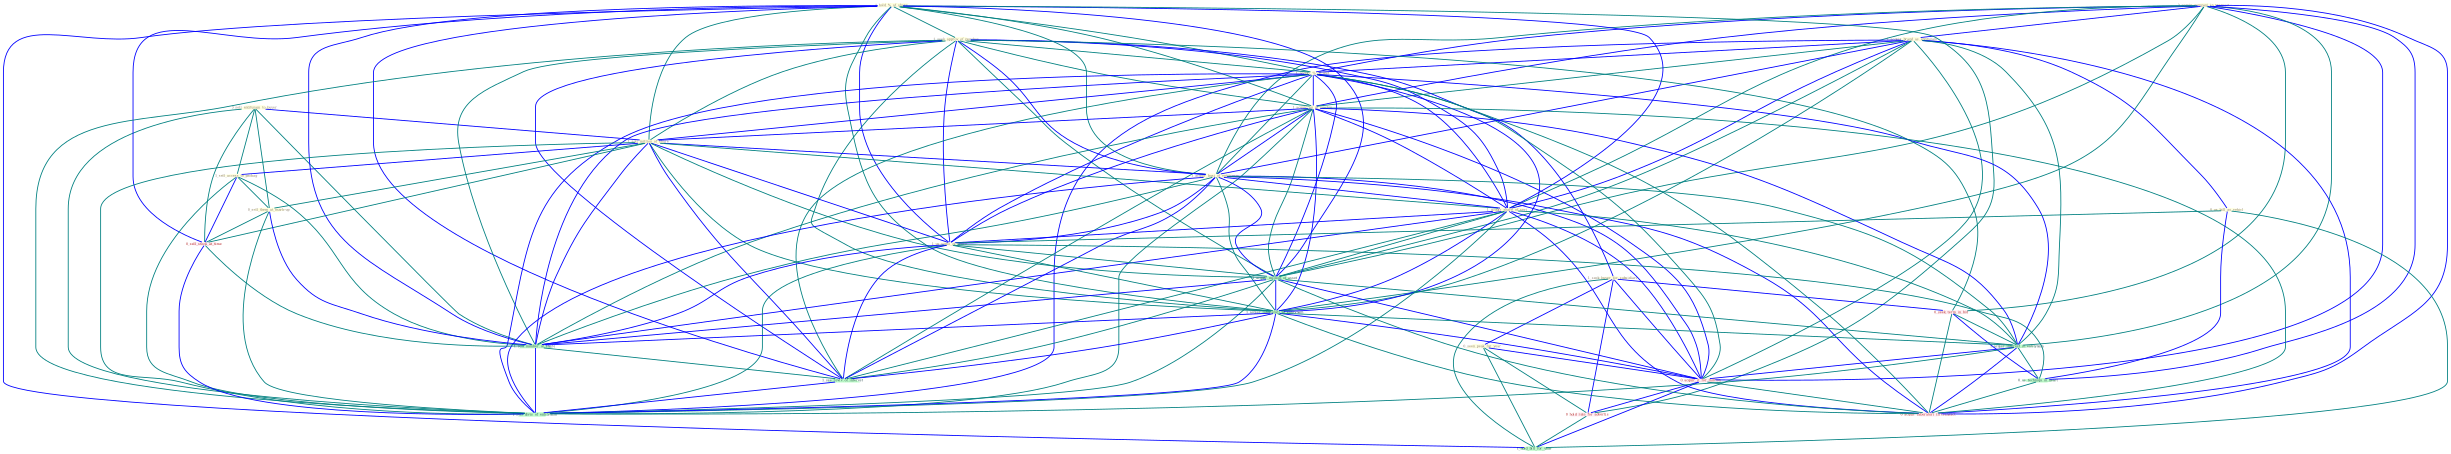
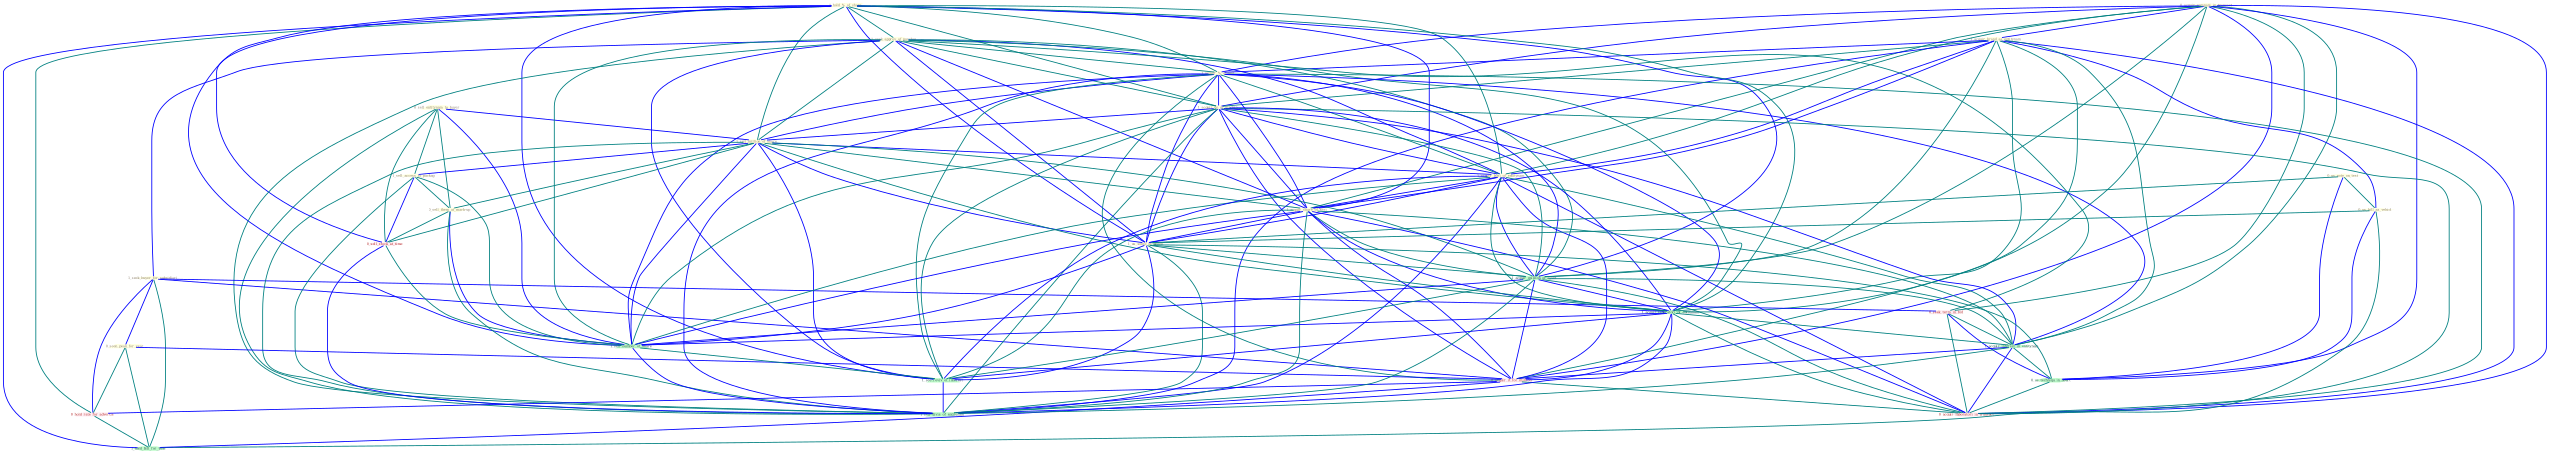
none -> (2343, 176)
(385, 240) -> (522, 246)
